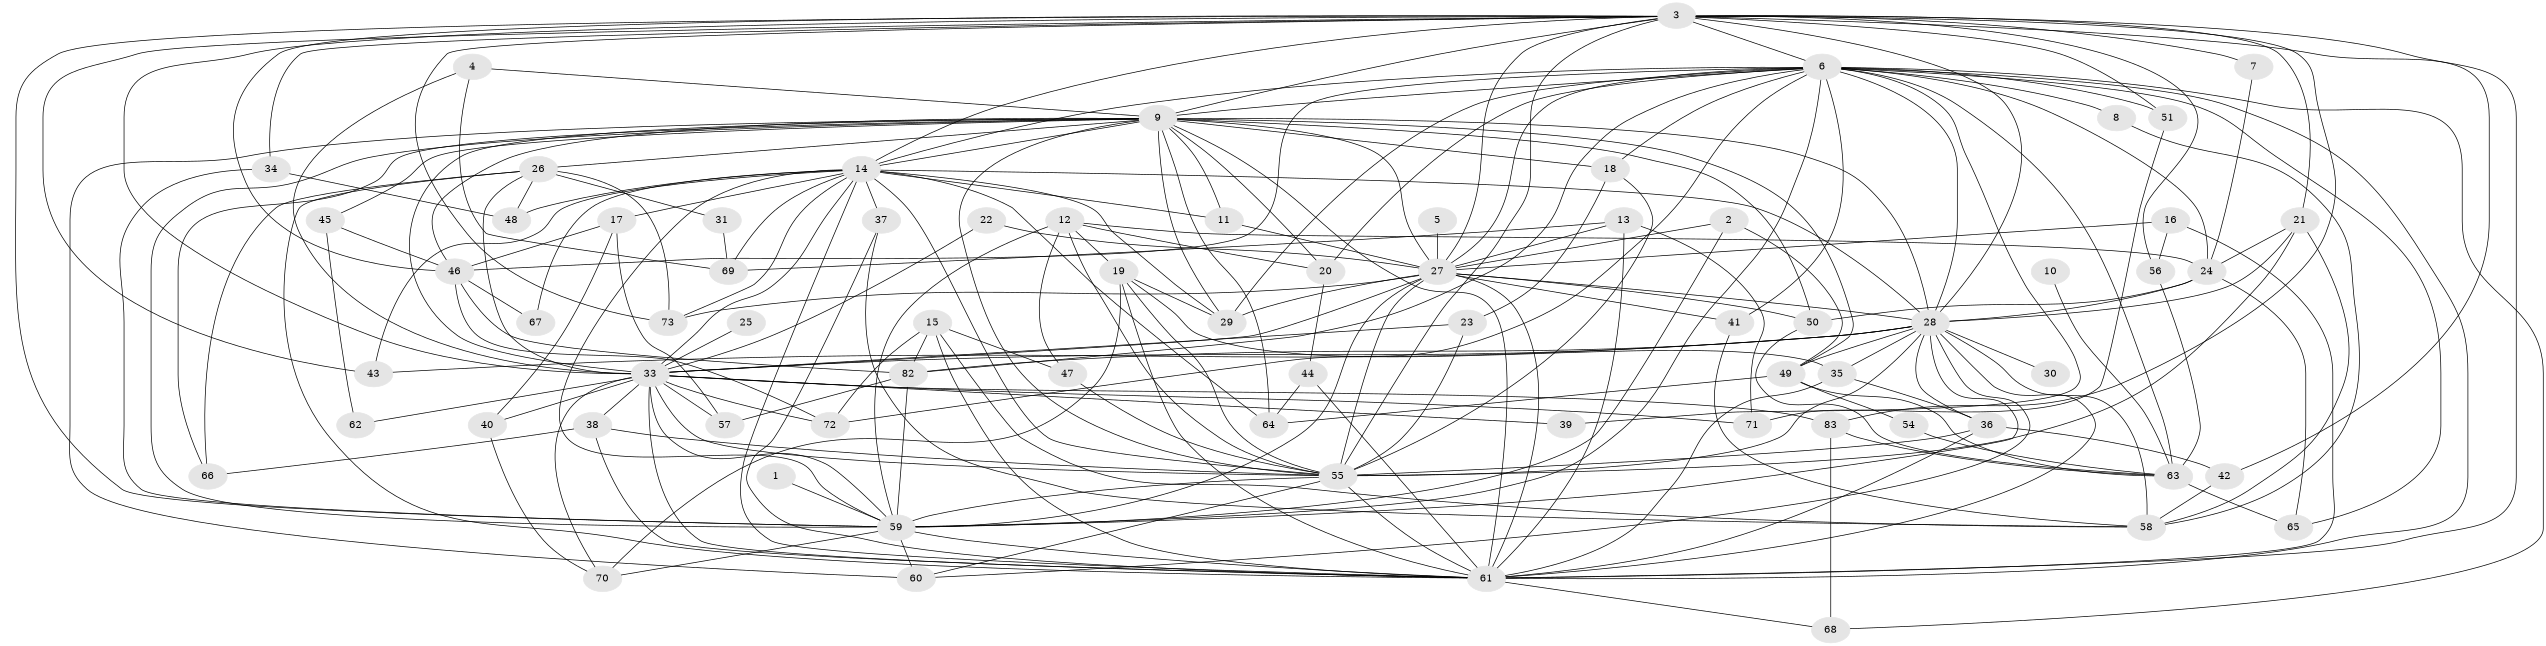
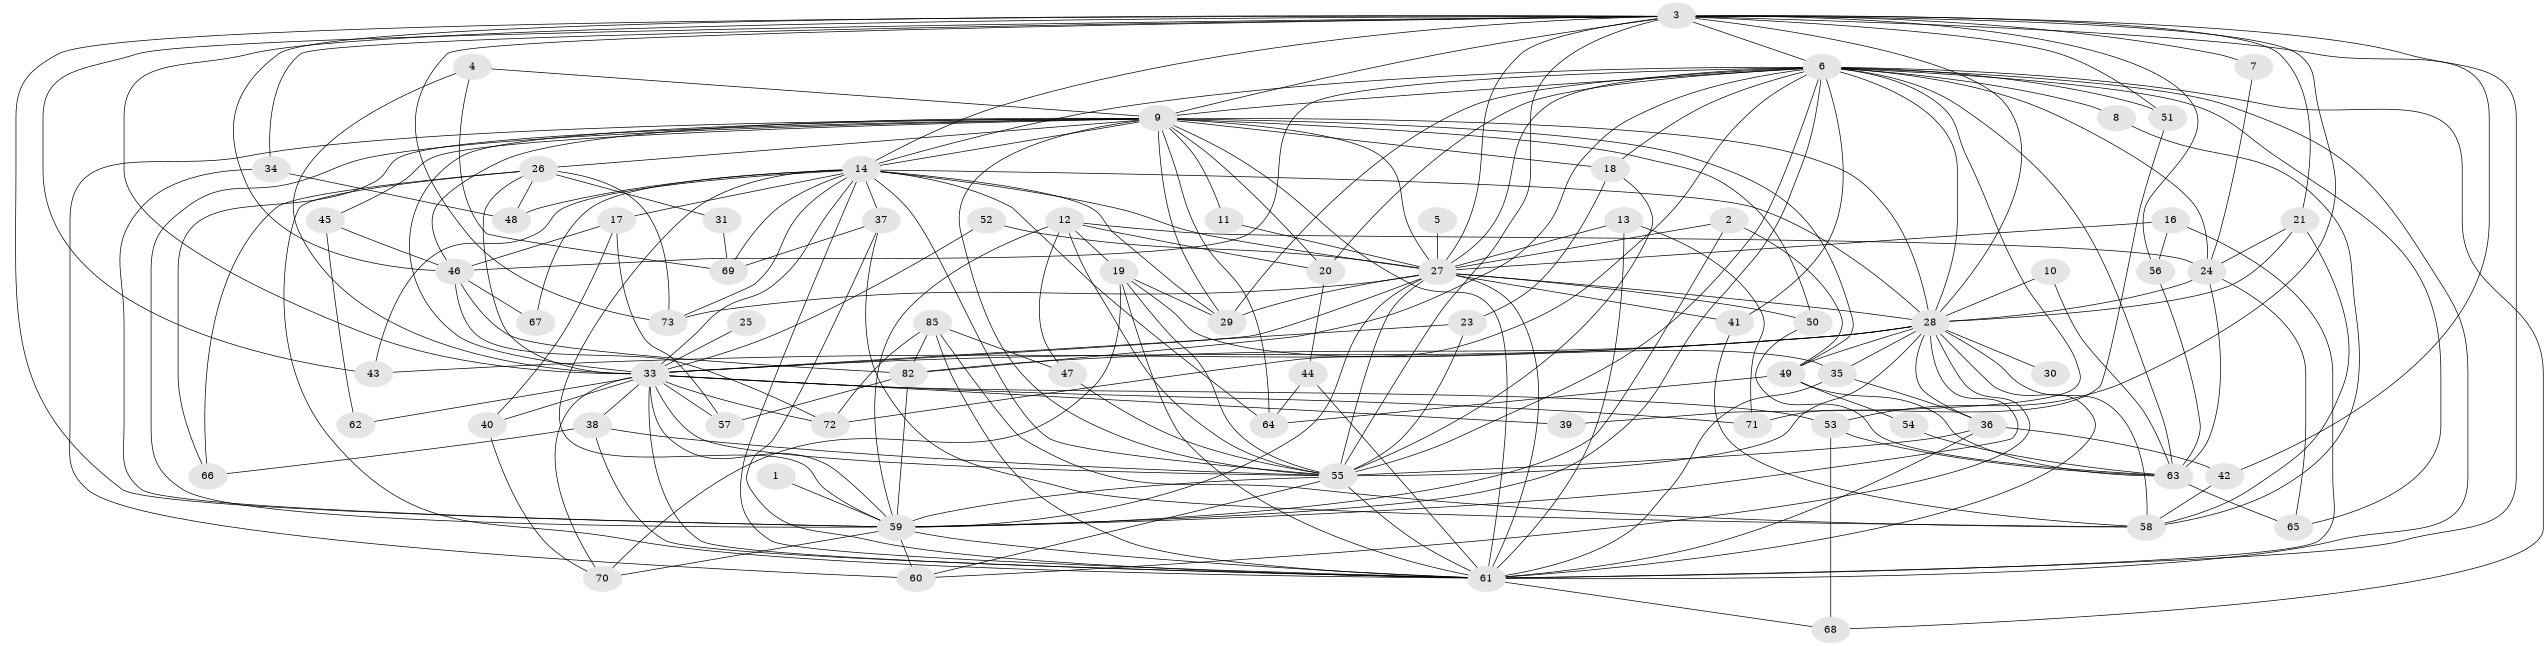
(1084, 200) -> (1150, 218)
(987, 220) -> (987, 220)
(1262, 245) -> (799, 248)
none -> (1990, 297)
(2013, 304) -> (2220, 380)
(933, 323) -> (933, 323)
(1831, 425) -> (1831, 425)
(1865, 457) -> (1647, 341)
